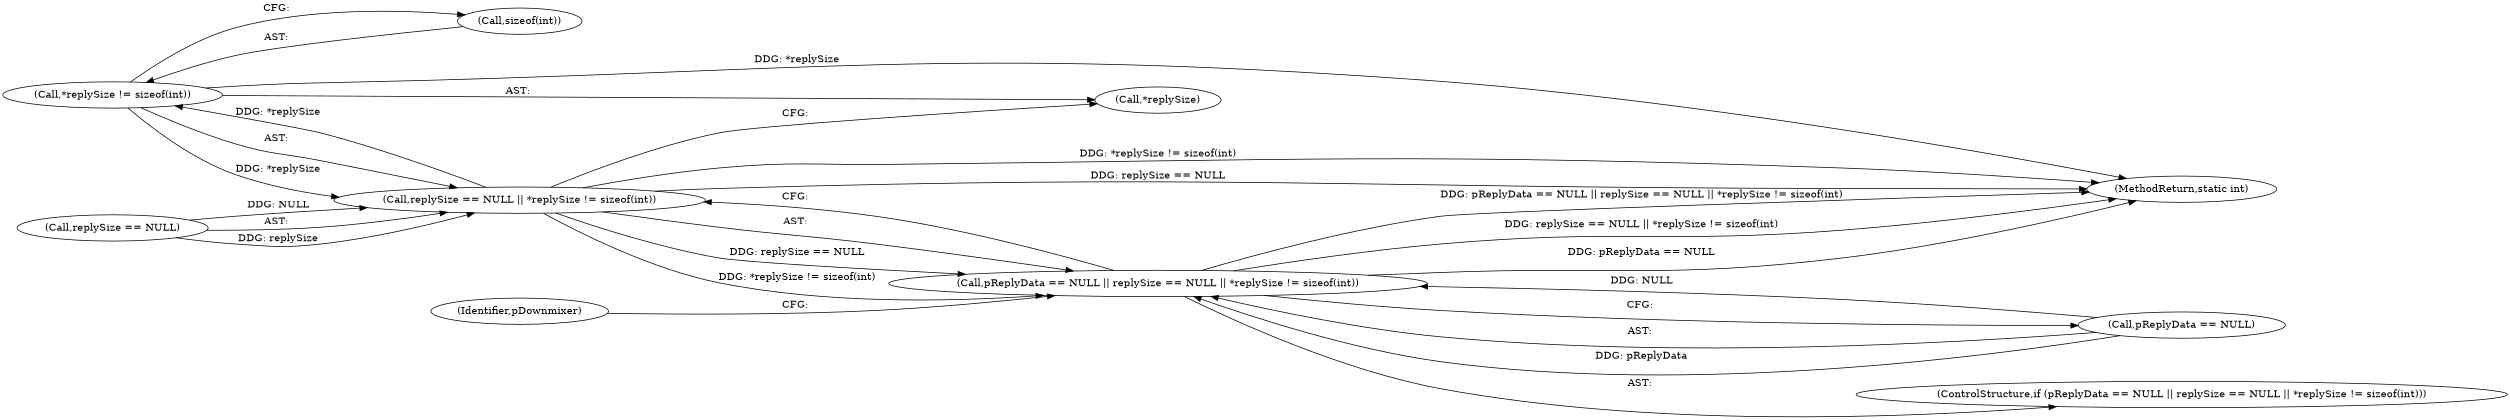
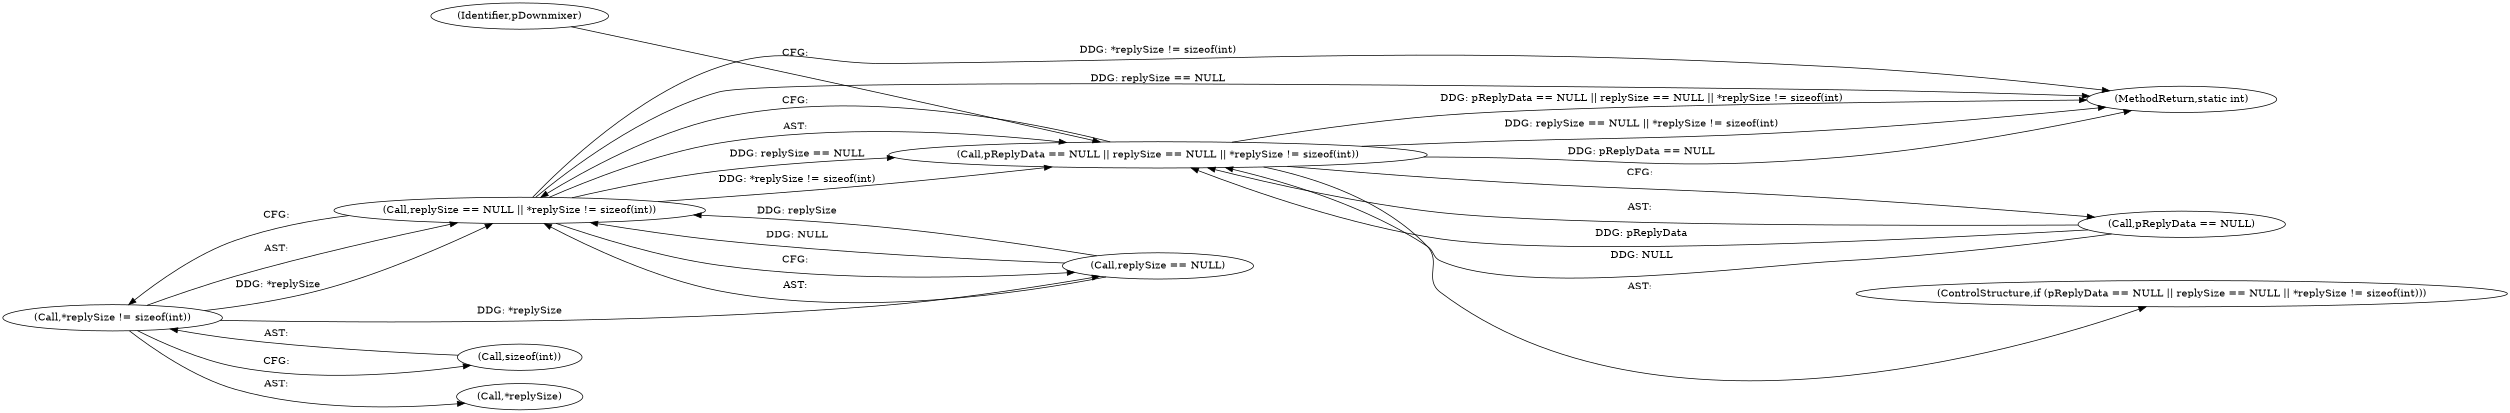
(1166, 66) -> (657, 318)
(278, 112) -> (278, 215)
(816, 123) -> (809, 274)
